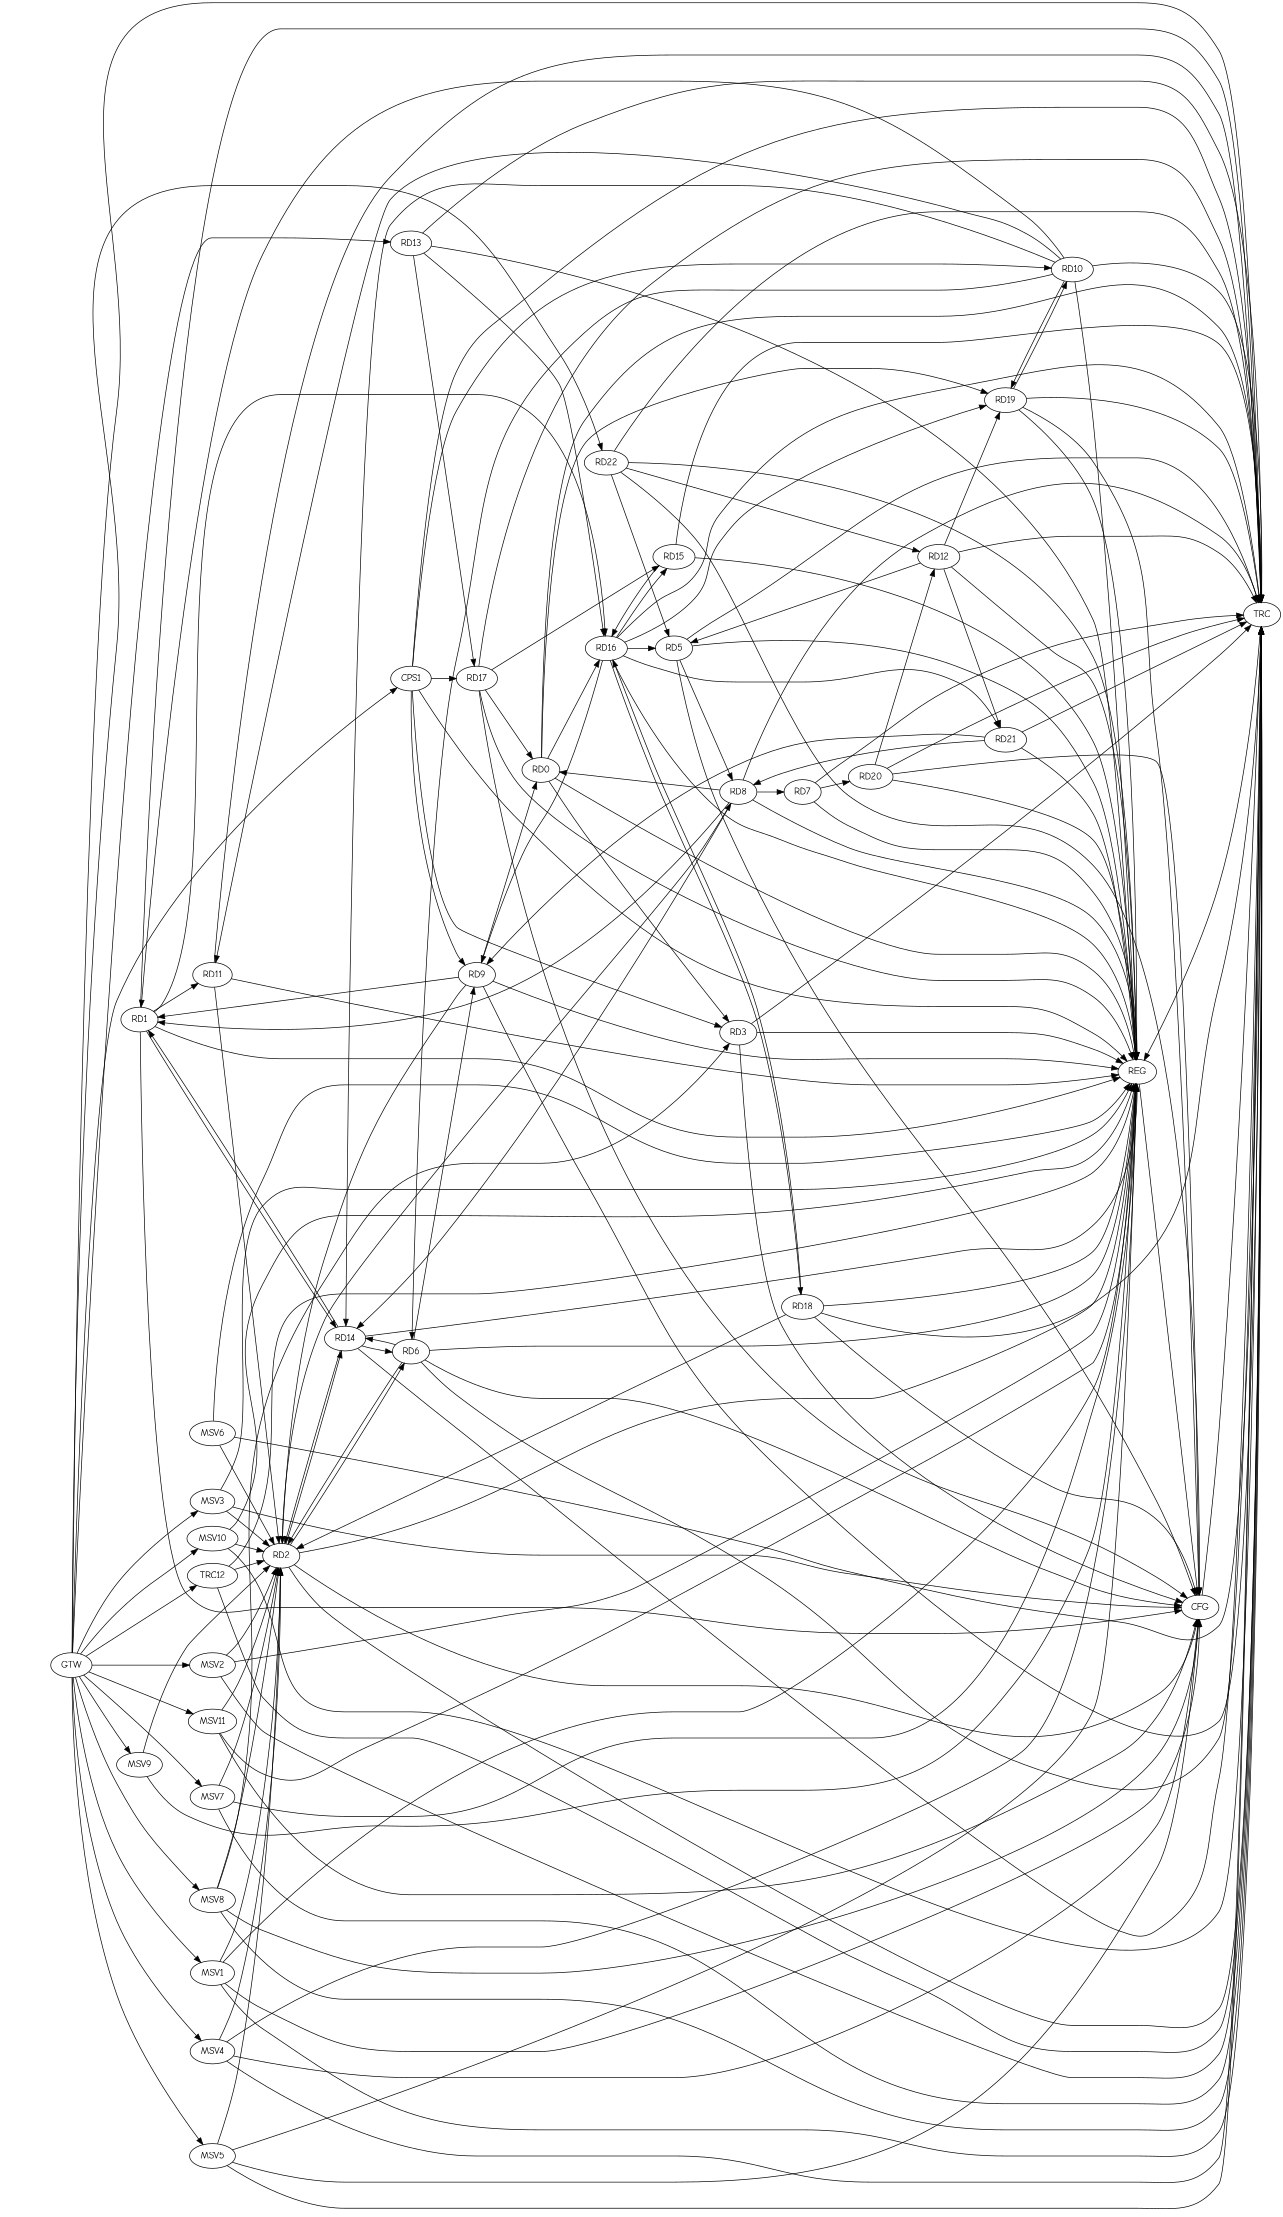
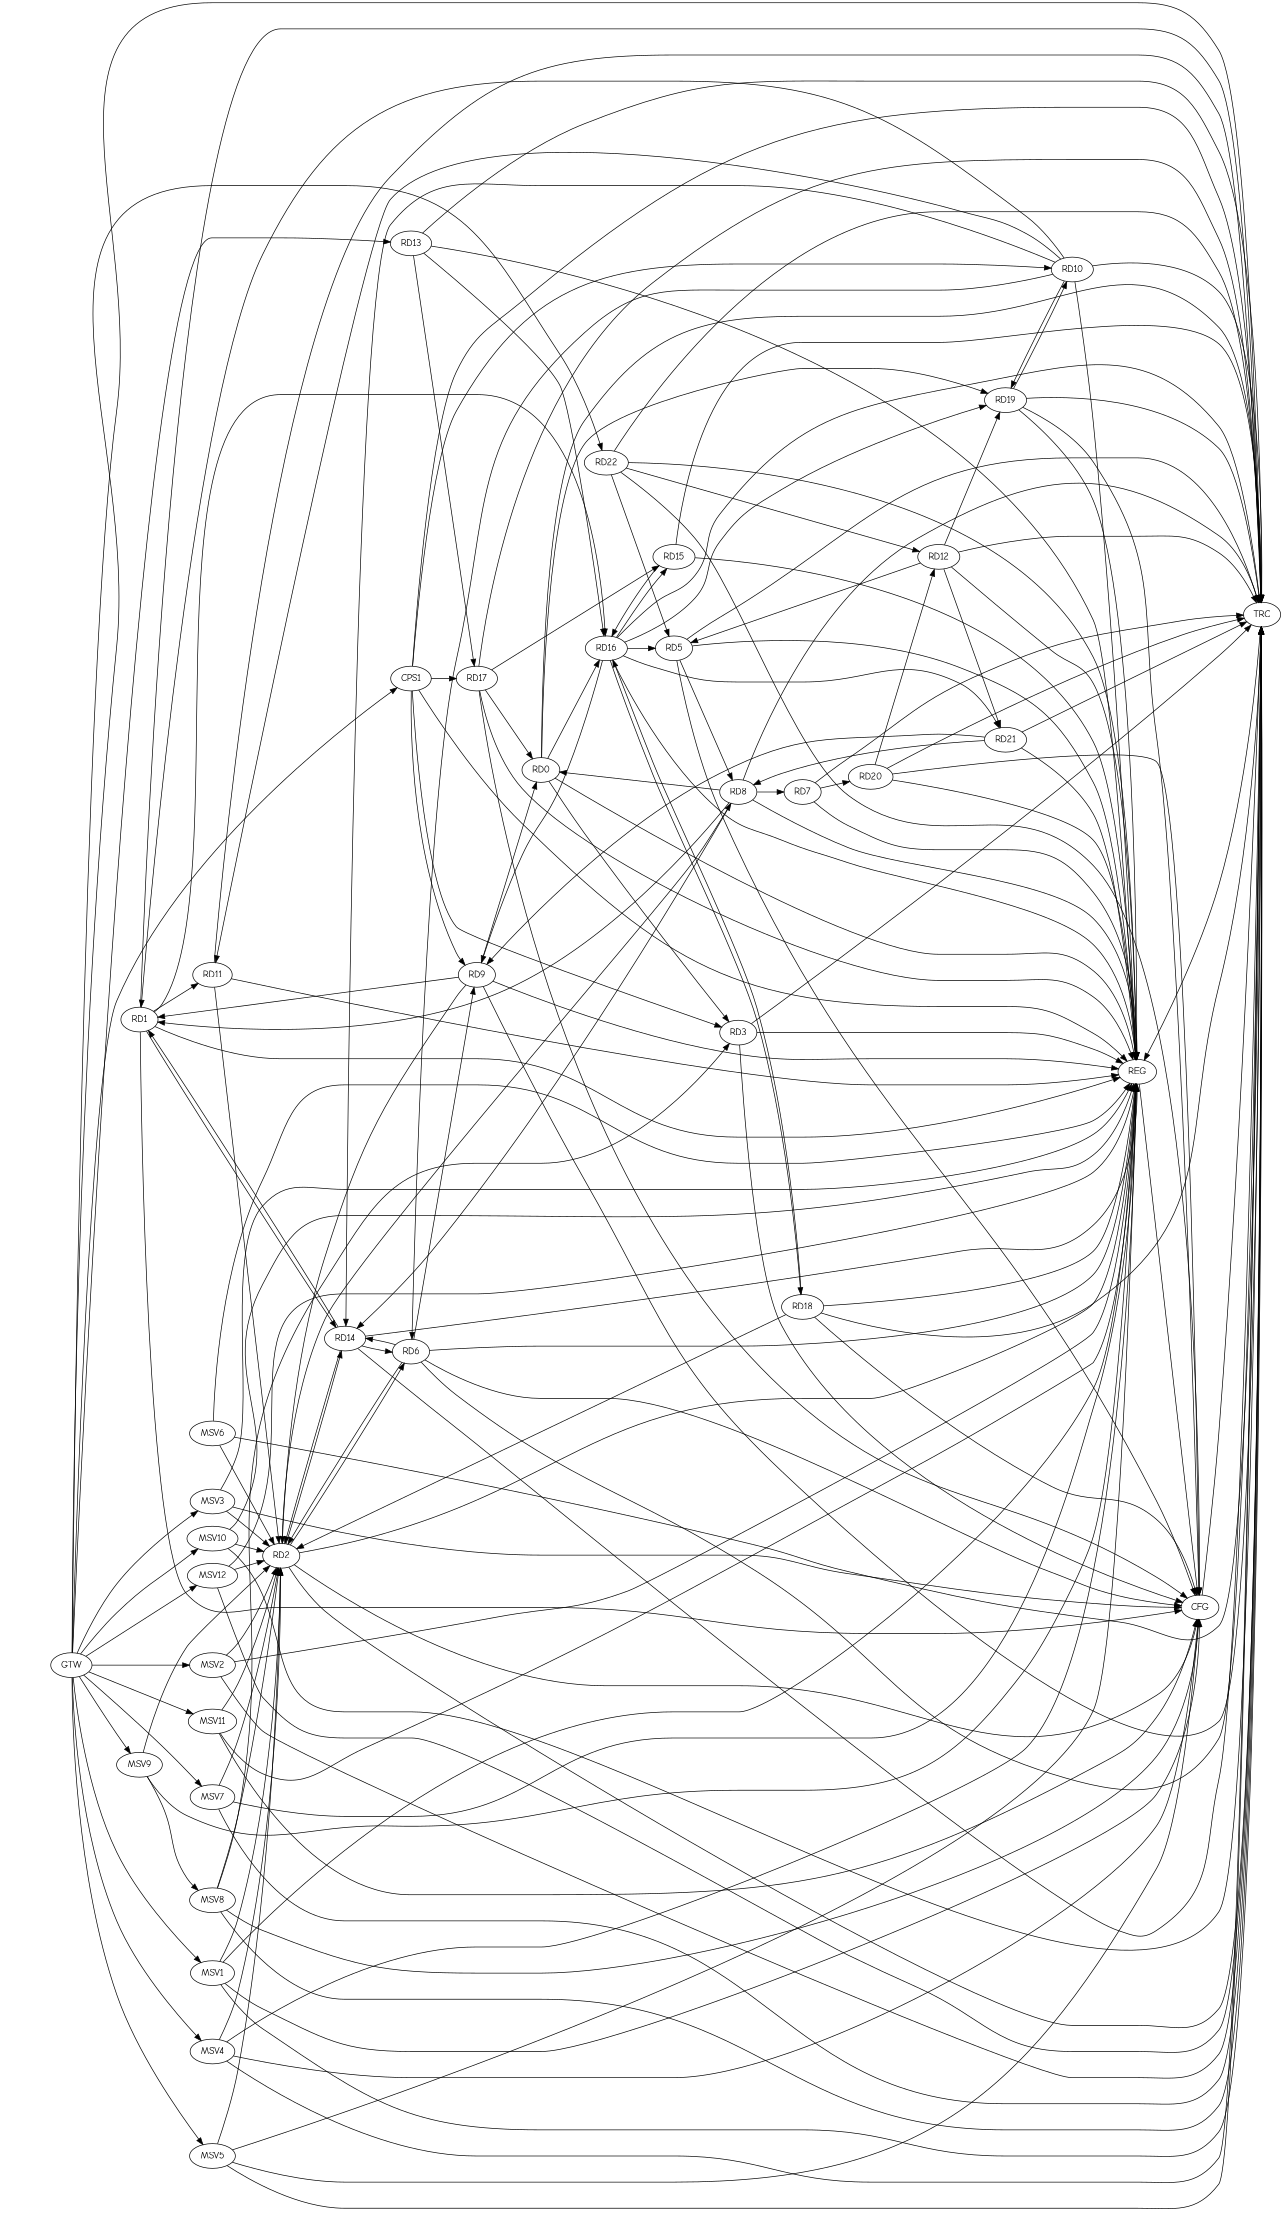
(212, 1576) -> (212, 1576)
(120, 1790) -> (170, 1831)
